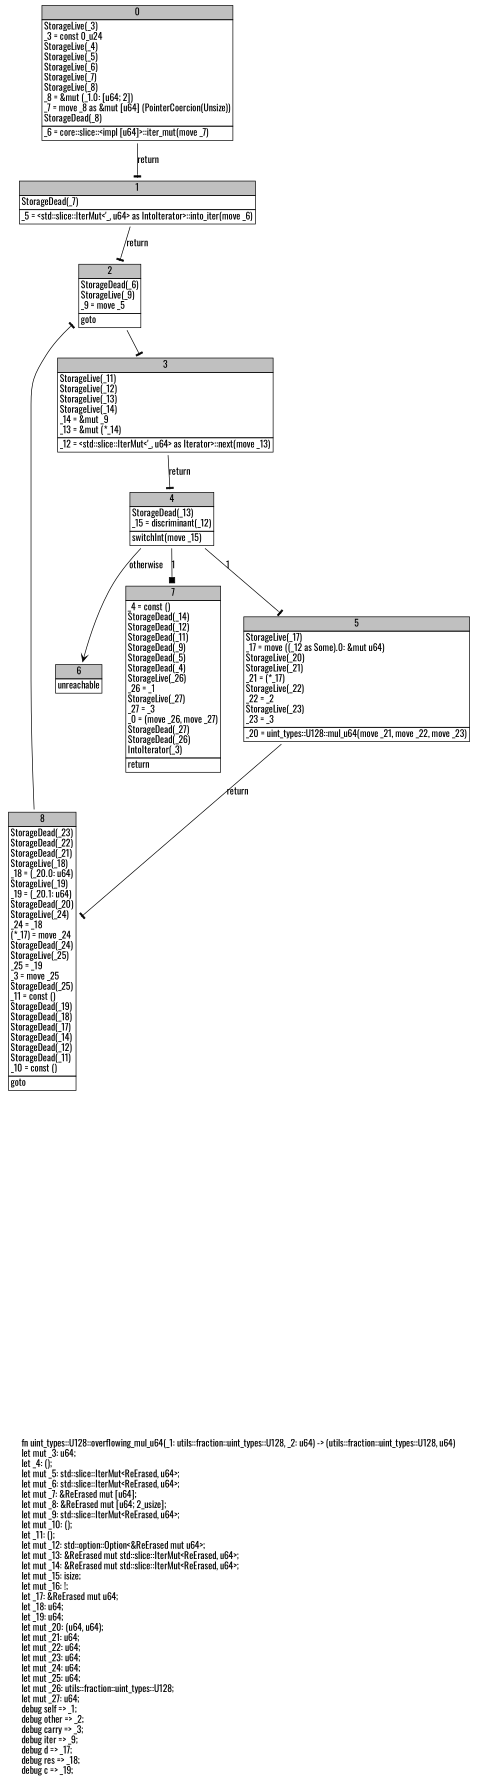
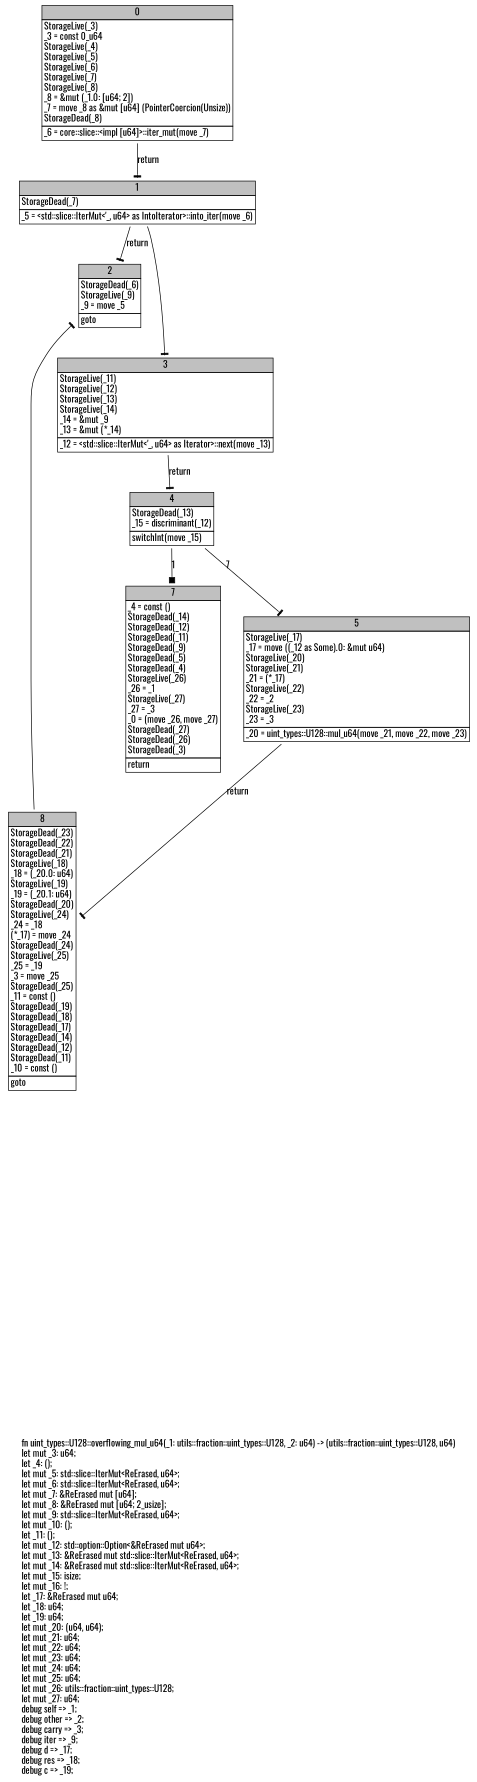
(73, 37) -> (73, 37)
(133, 341) -> (159, 289)
(228, 566) -> (228, 566)
(79, 679) -> none
(155, 750) -> (157, 750)
